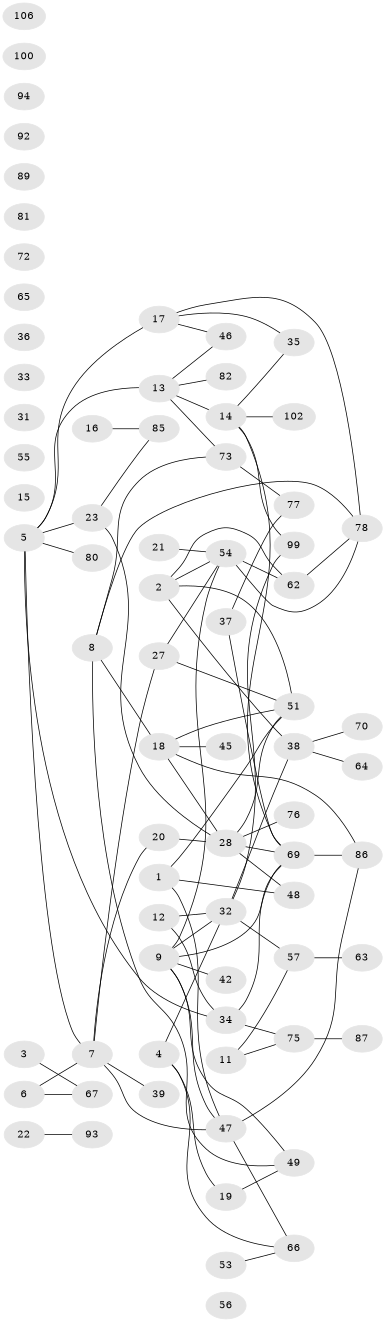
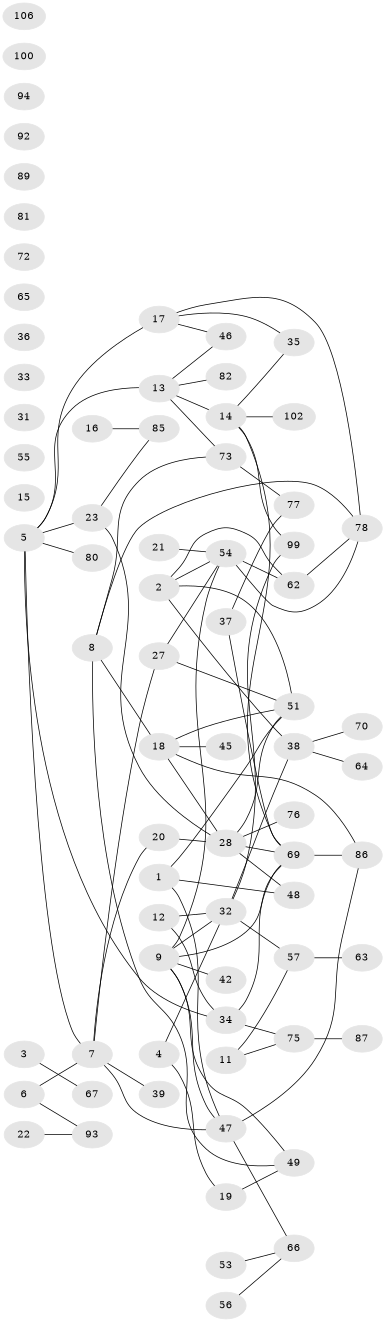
(58, 1095) -> (58, 1115)
(188, 1179) -> (260, 1277)
